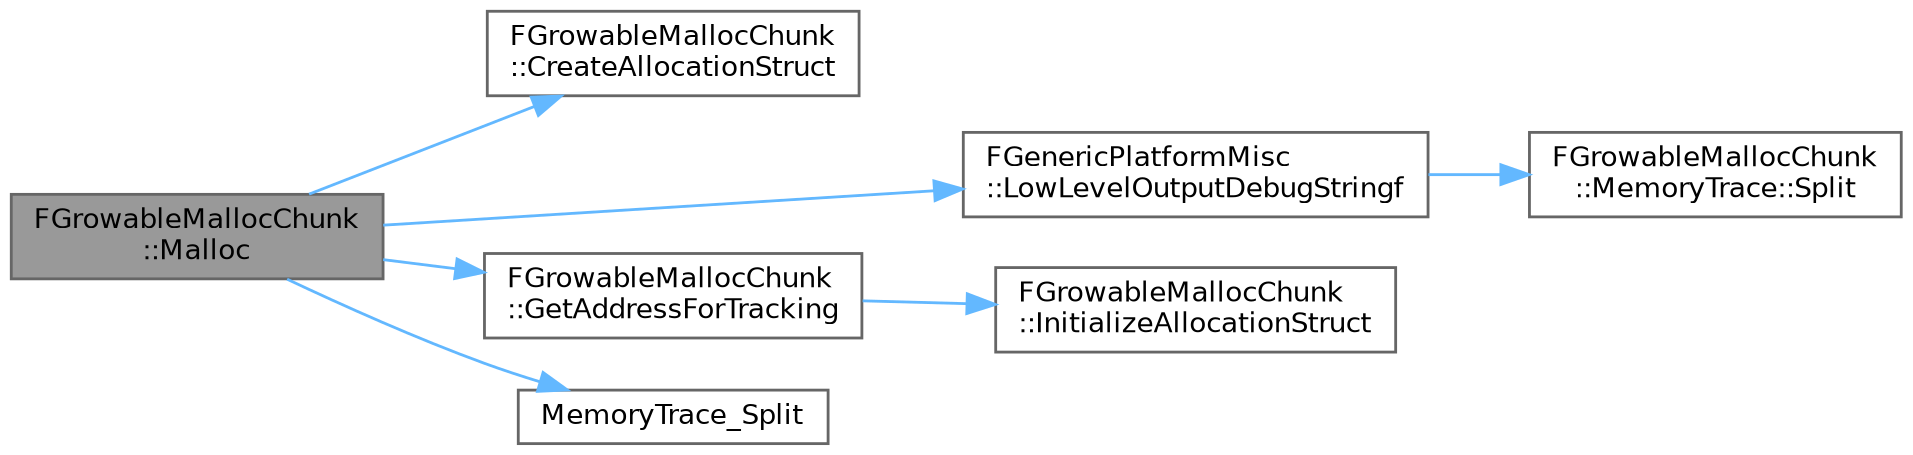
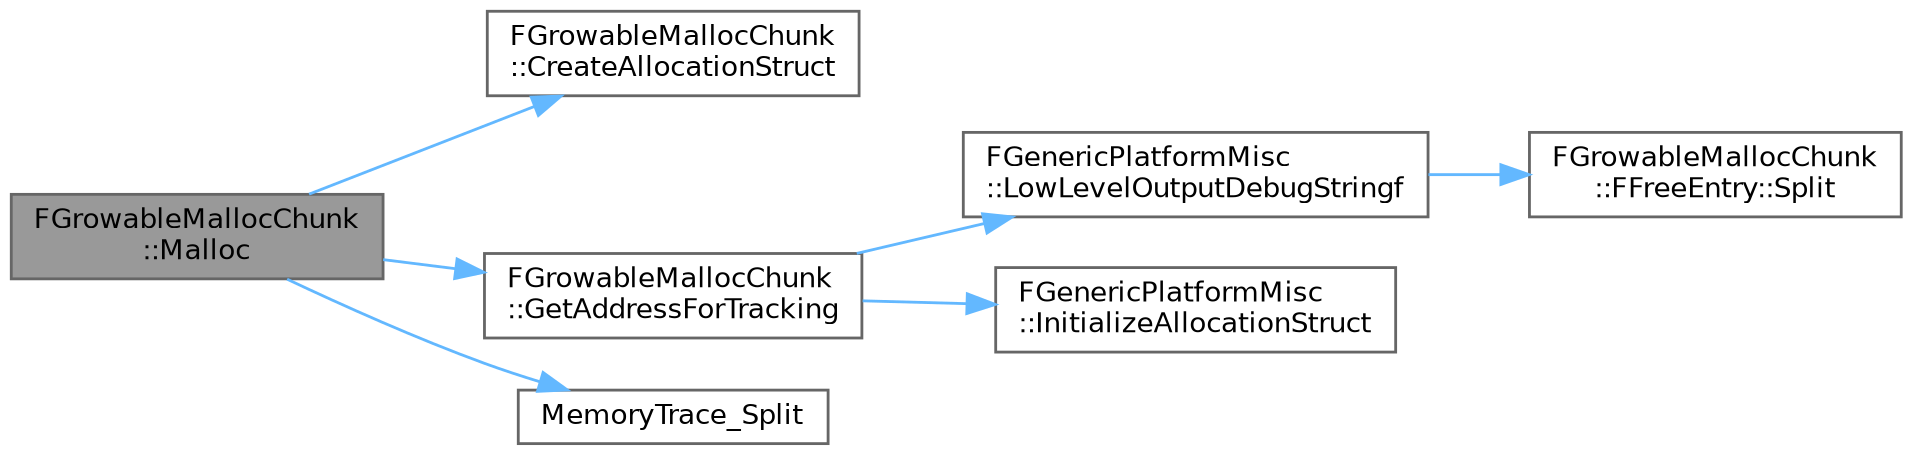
(1715, 175) -> (1715, 175)
(659, 208) -> (921, 238)
(1196, 310) -> (1196, 310)
